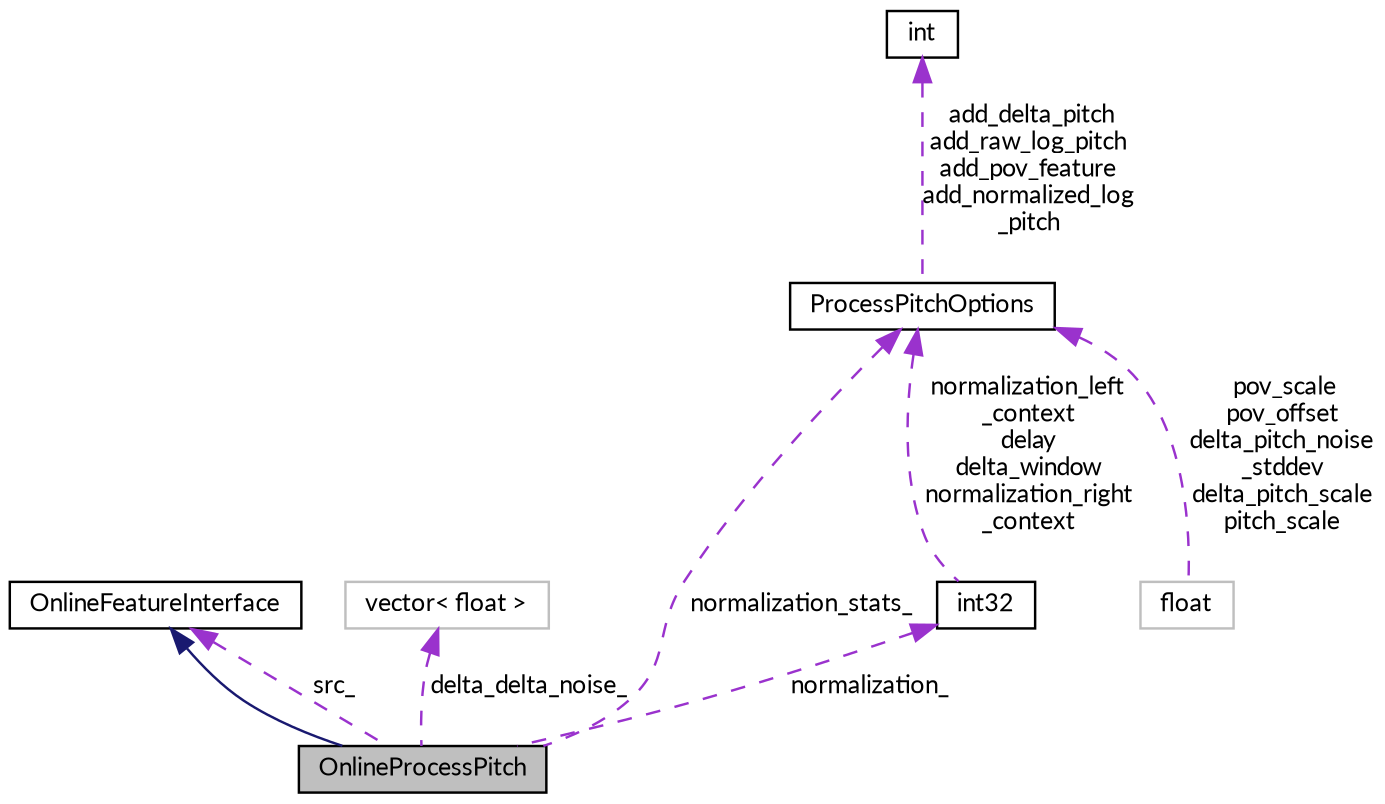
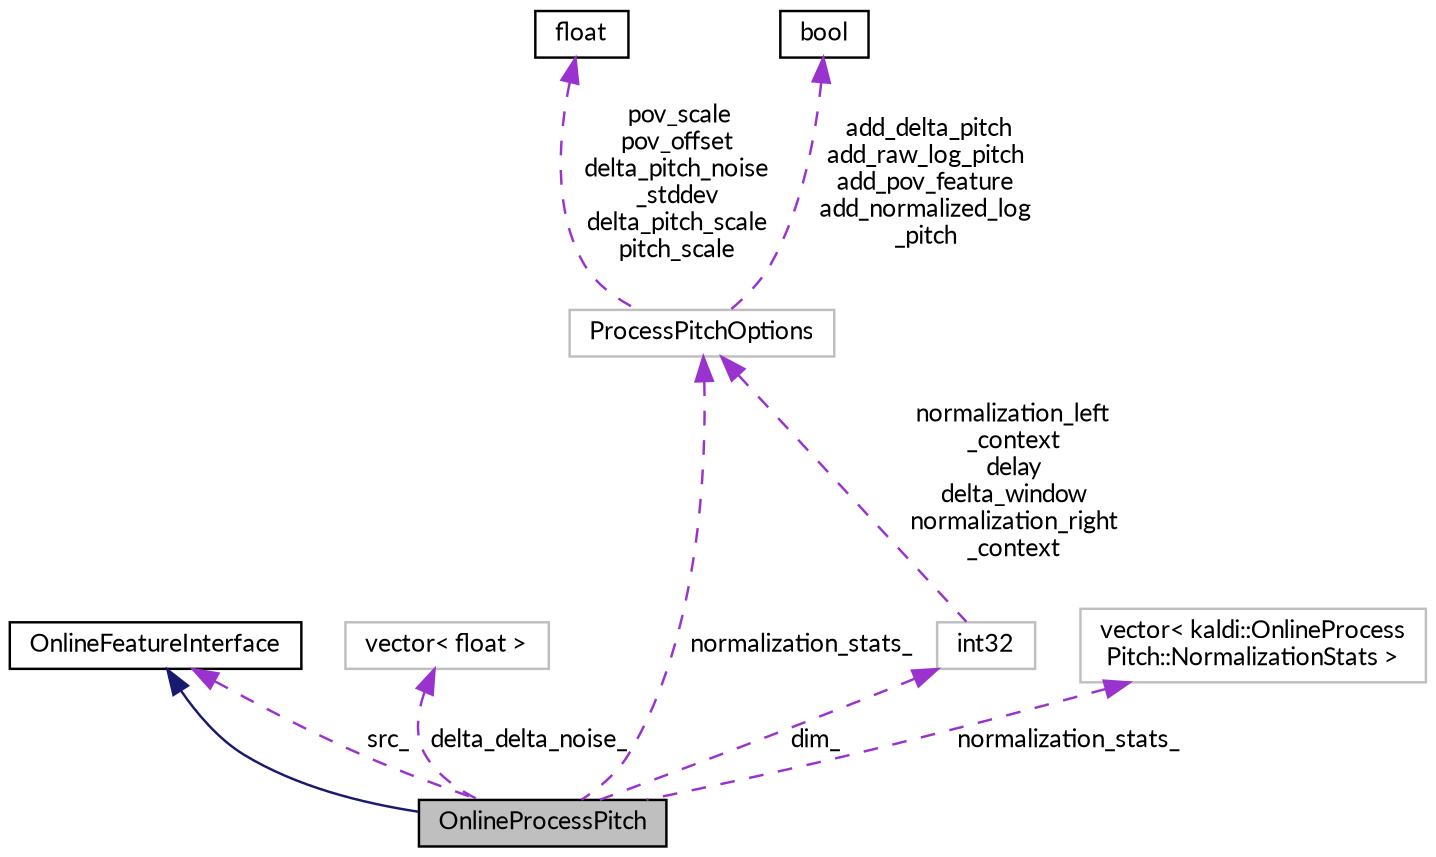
(922, 34) -> (824, 34)
(922, 306) -> (702, 333)
(1170, 441) -> (565, 210)
(986, 605) -> (986, 646)
(1187, 605) -> (582, 34)
none -> (1253, 646)
(867, 687) -> (813, 741)
